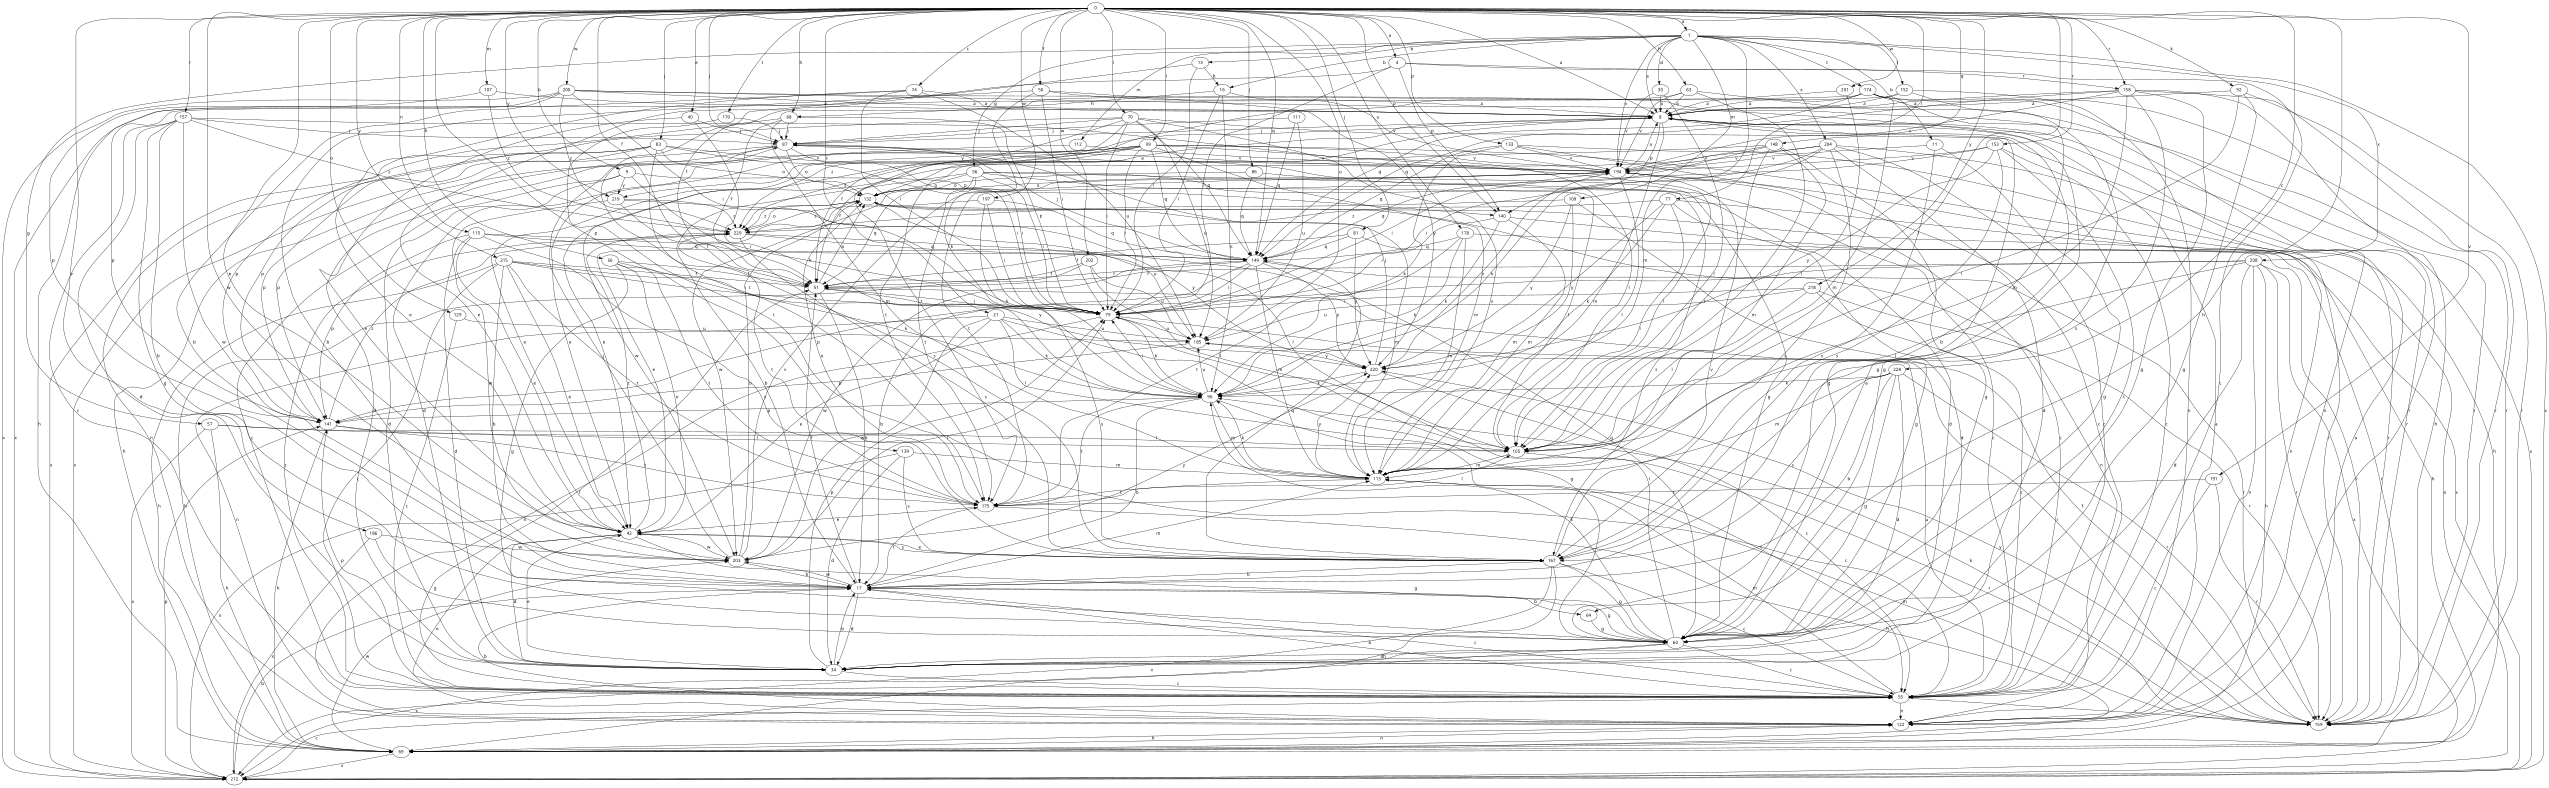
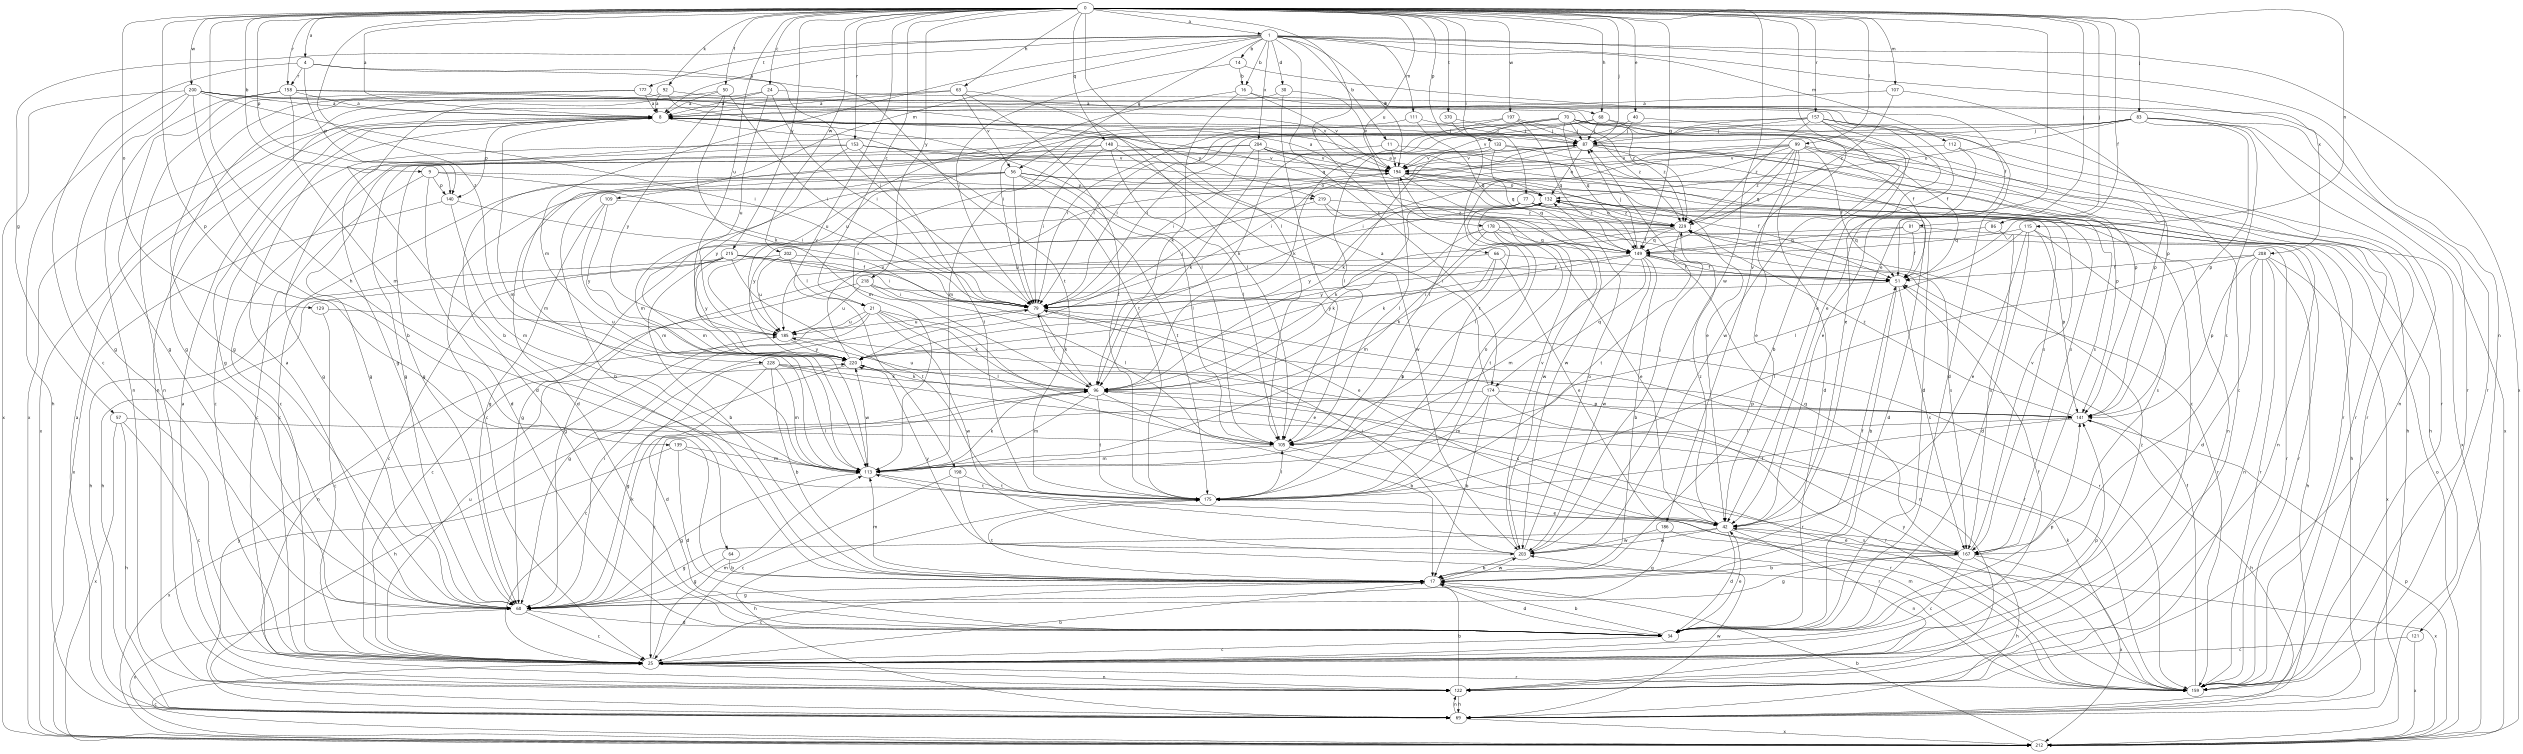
(549, 19) -> none
none -> (1387, 49)
(1113, 61) -> none
(1200, 63) -> (1238, 63)
(1845, 90) -> none
(1904, 90) -> (643, 90)
(726, 117) -> (1448, 117)
(1644, 121) -> (986, 131)
(1545, 130) -> (1584, 330)
none -> (1546, 131)
none -> (1878, 136)
(1051, 176) -> none
(875, 233) -> (1759, 227)
(839, 249) -> none
(600, 254) -> (1629, 361)
(1492, 301) -> (871, 295)
(1379, 333) -> (1390, 300)
(2512, 335) -> (2413, 292)
(1902, 351) -> (1738, 388)
(1950, 361) -> none
(1263, 369) -> (814, 292)
(2124, 397) -> (324, 377)
(2410, 411) -> (134, 390)
(1320, 424) -> (867, 418)
(869, 450) -> (1929, 586)
(2214, 479) -> (958, 472)
none -> (689, 533)
(1224, 590) -> (1070, 581)
none -> (2415, 636)
(1901, 697) -> (651, 664)
none -> (422, 706)
